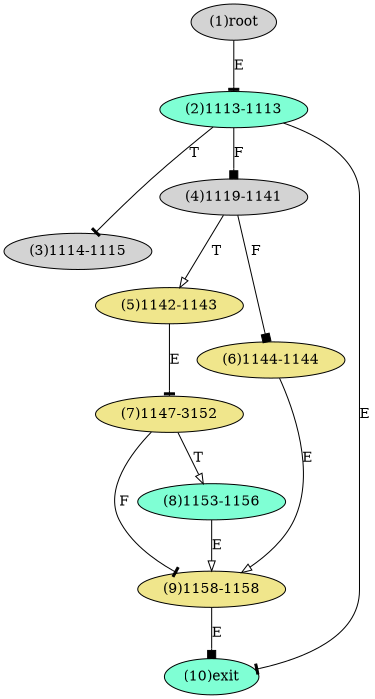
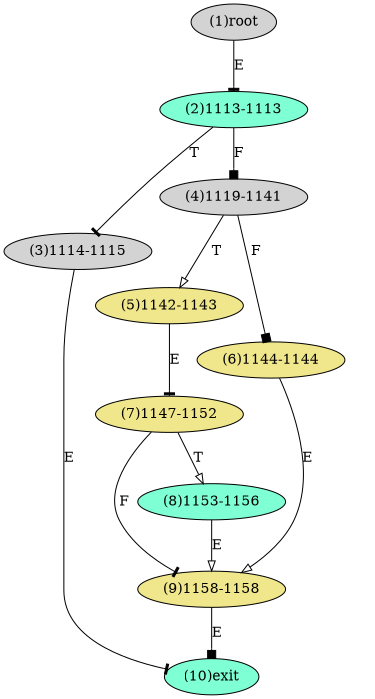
(359, 405) -> (64, 498)
(169, 414) -> (169, 414)
